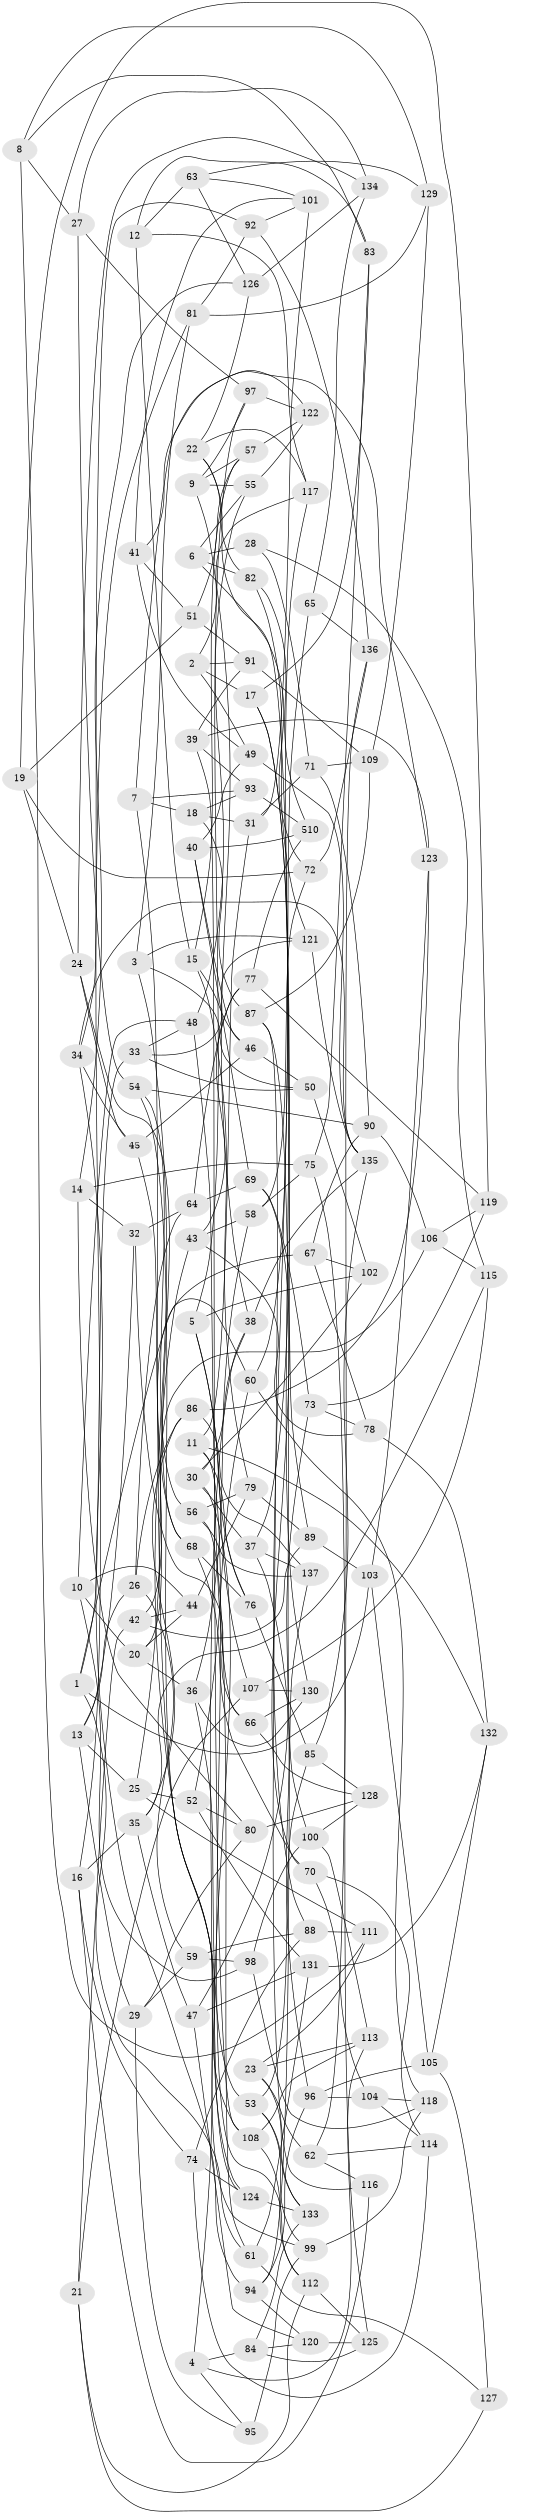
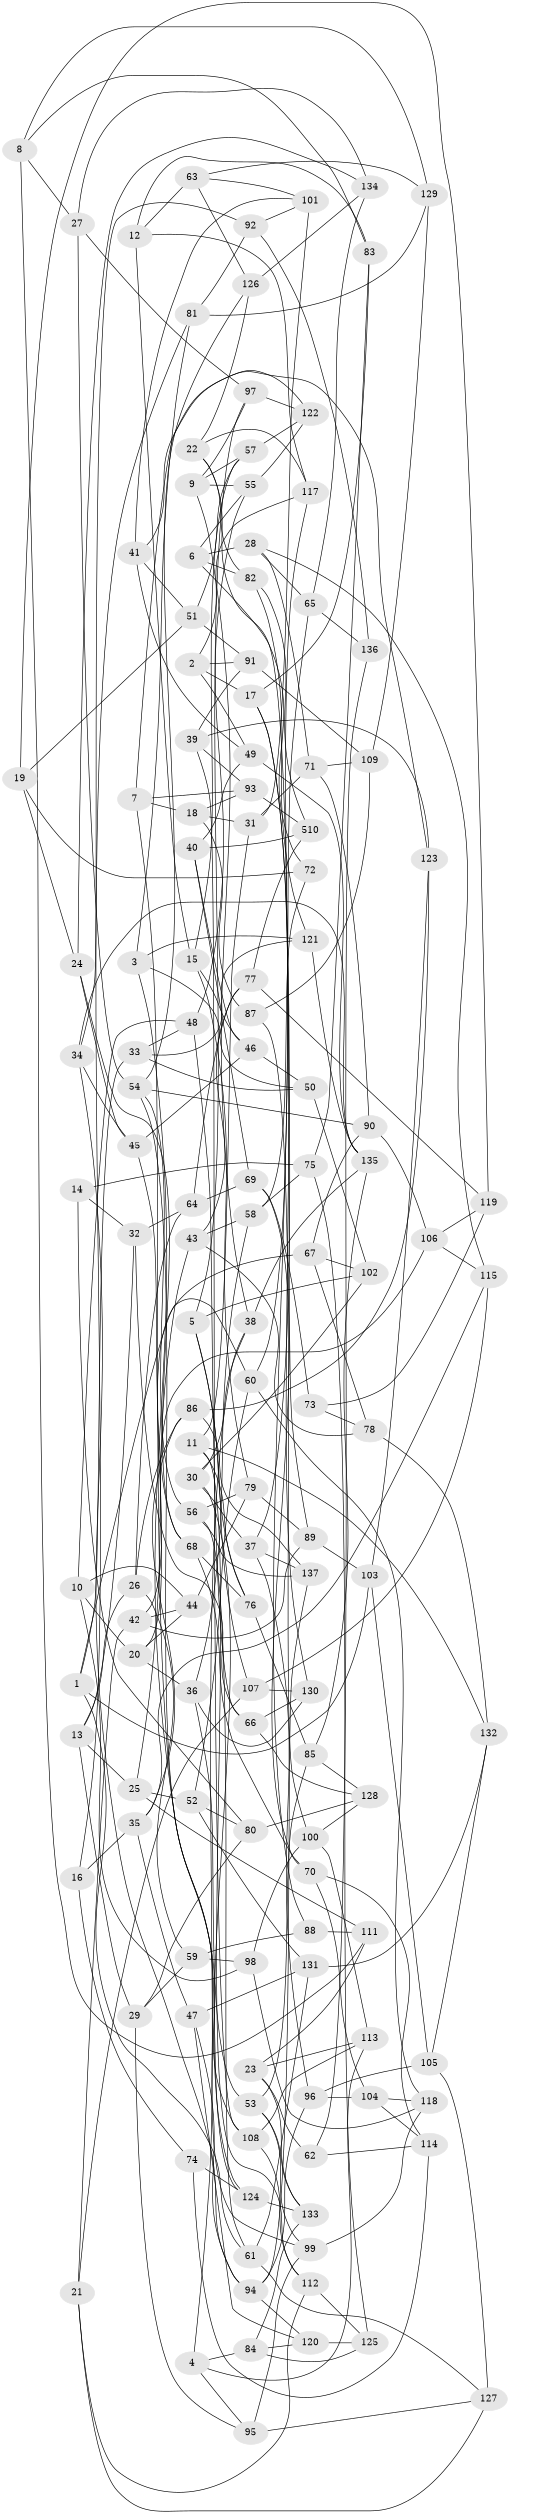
none -> (281, 574)
(102, 580) -> (168, 681)
(340, 798) -> none
(282, 1780) -> (214, 2157)
(241, 2035) -> none
(370, 2186) -> none
none -> (369, 2416)
